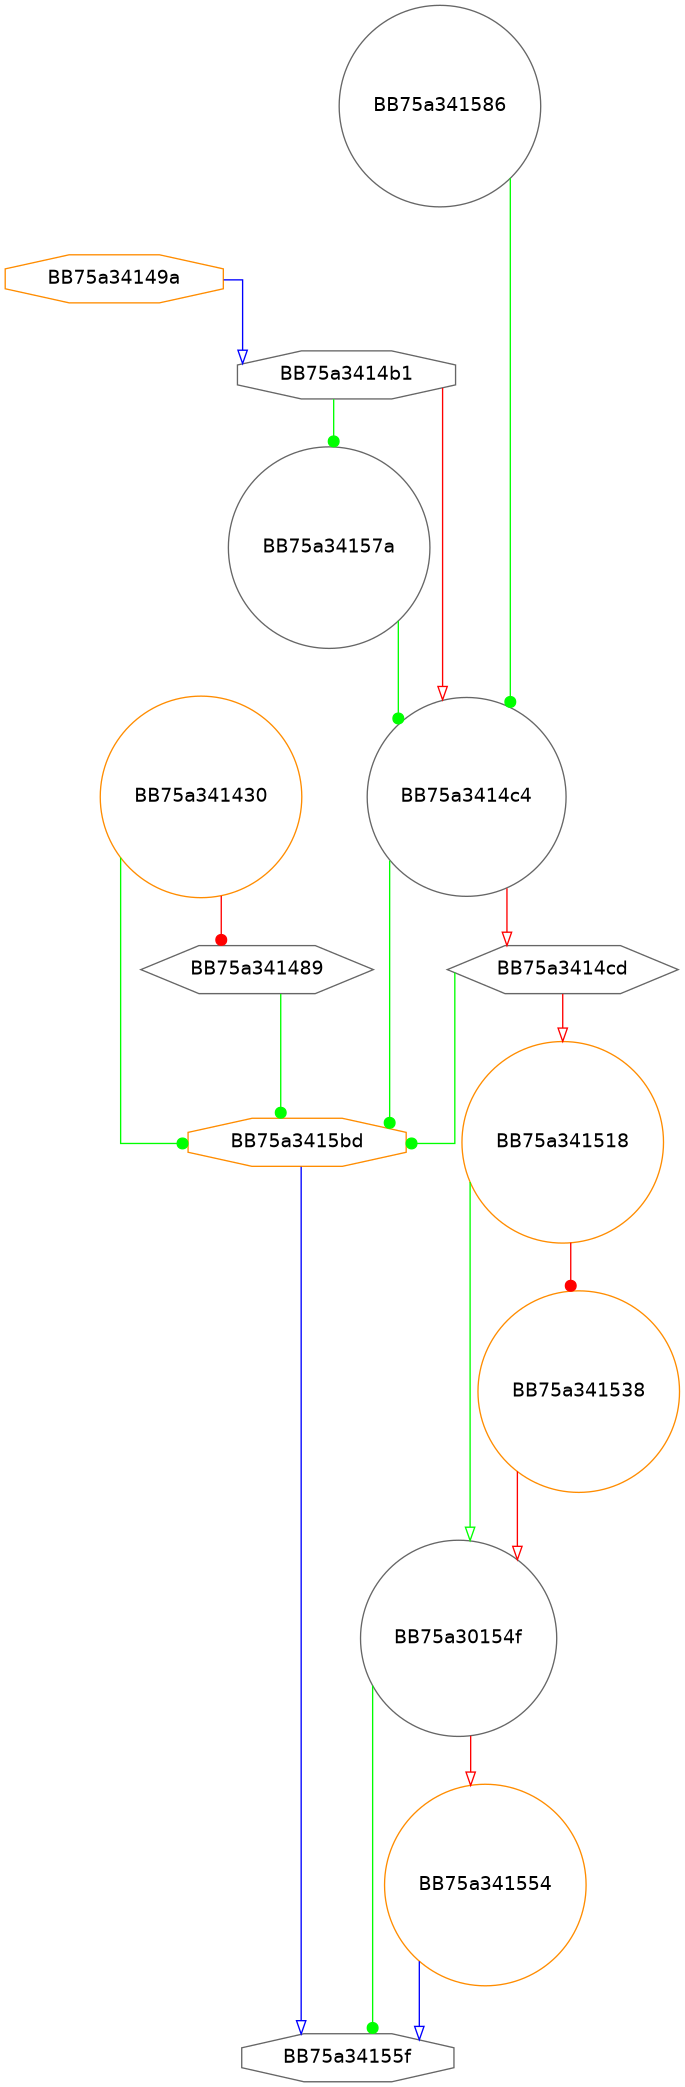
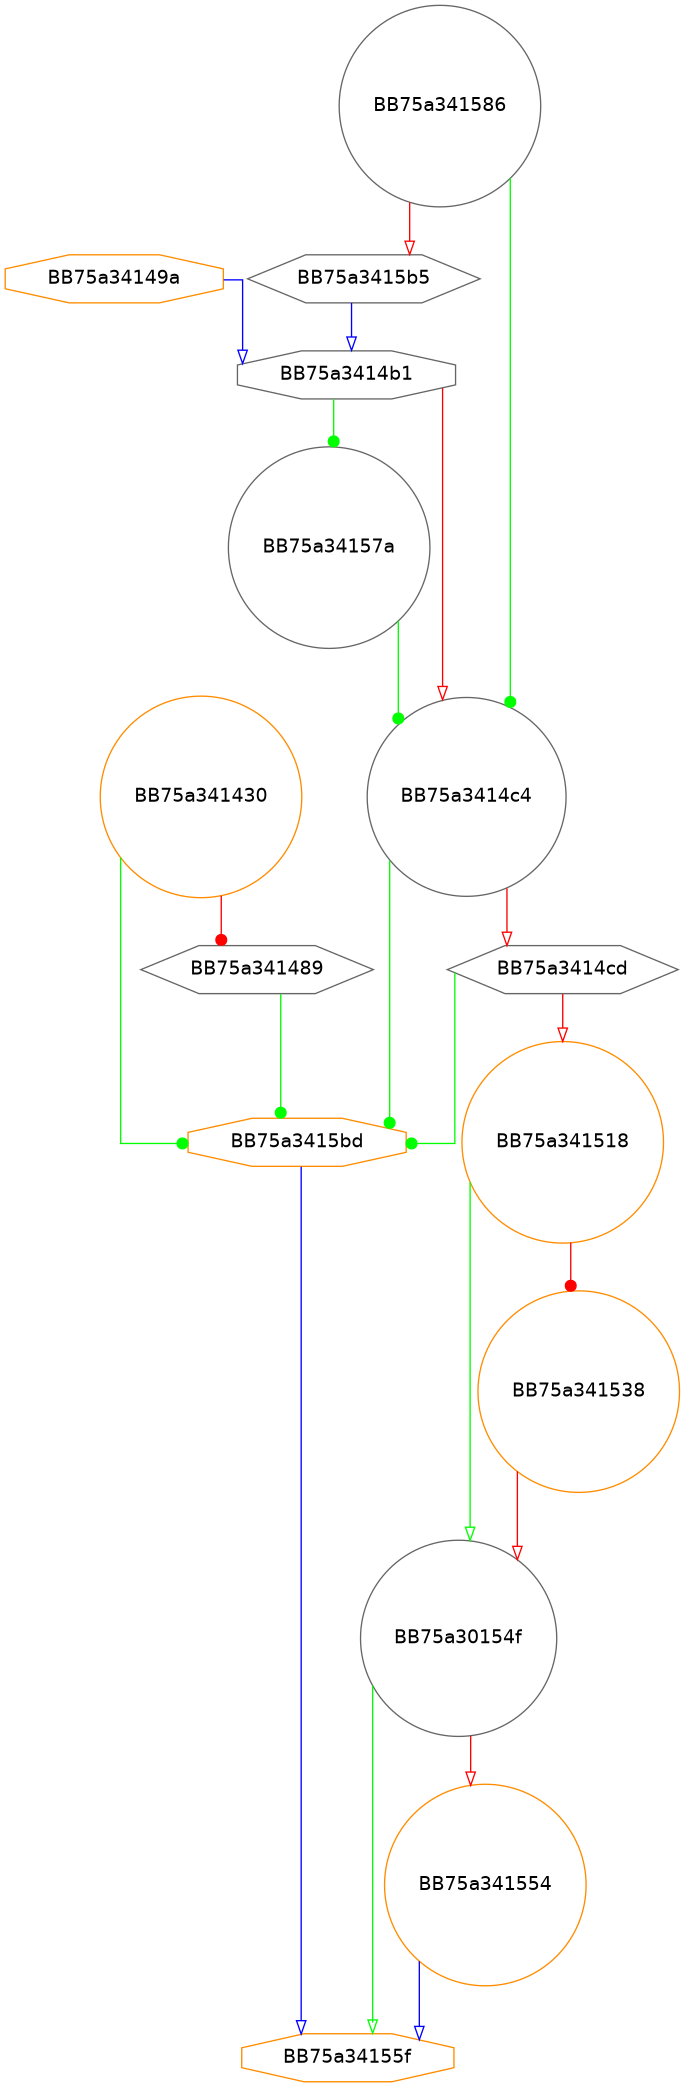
none -> (364, 279)
(373, 1854) -> (373, 1854)
(348, 2058) -> (348, 2058)
